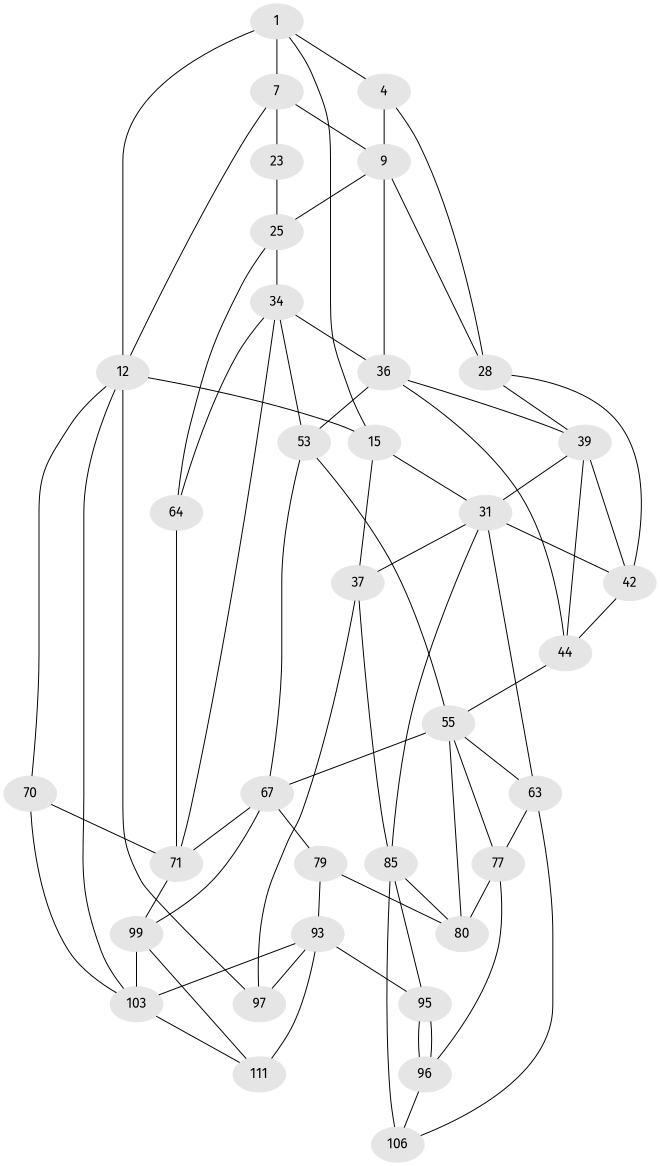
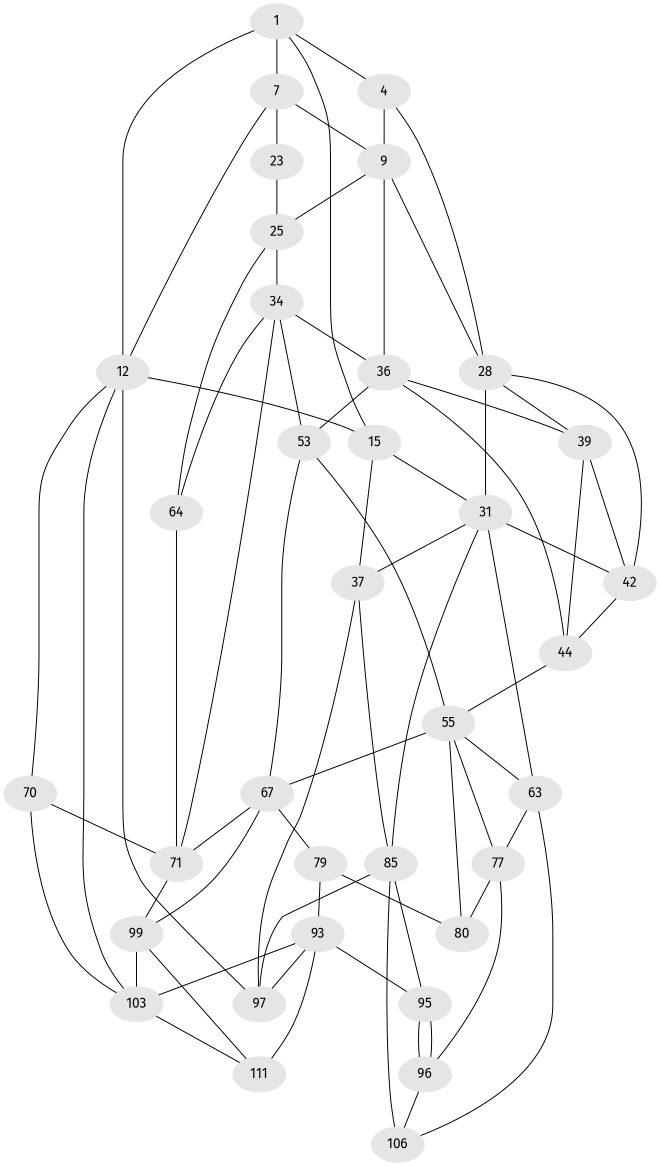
(535, 478) -> (486, 443)
(427, 899) -> (293, 912)
